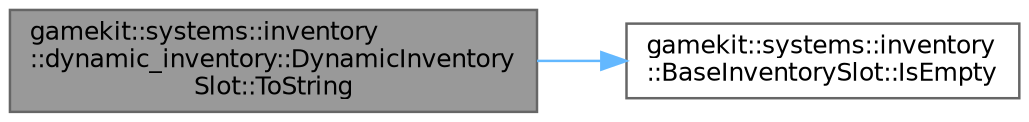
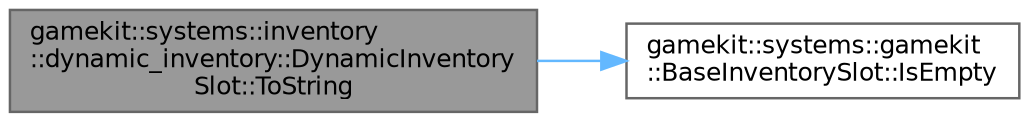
(823, 61) -> (823, 61)
